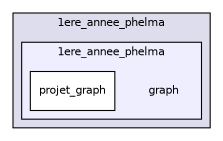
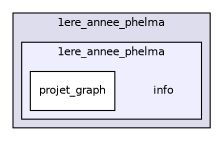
(164, 91) -> (164, 91)
